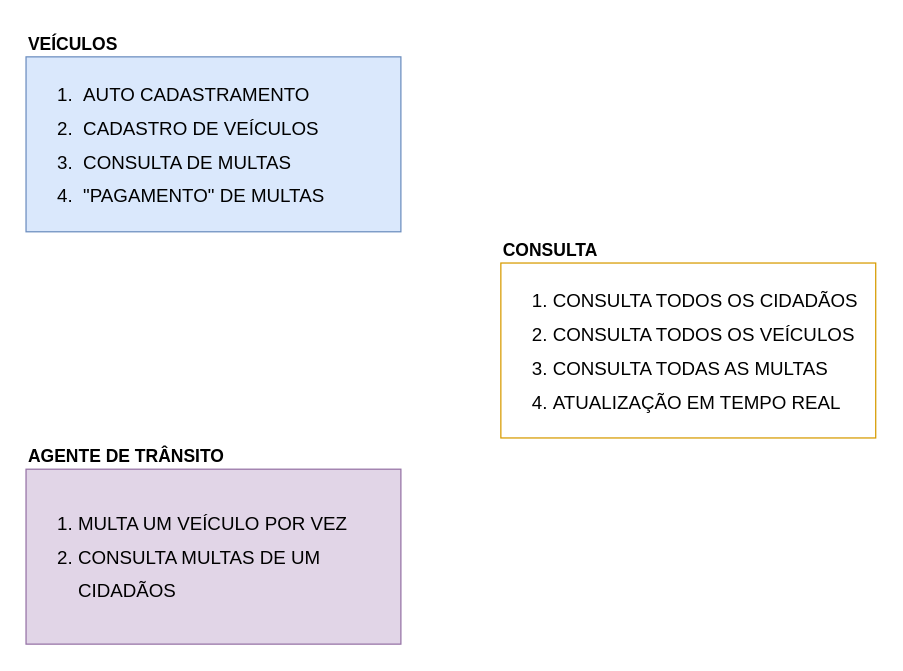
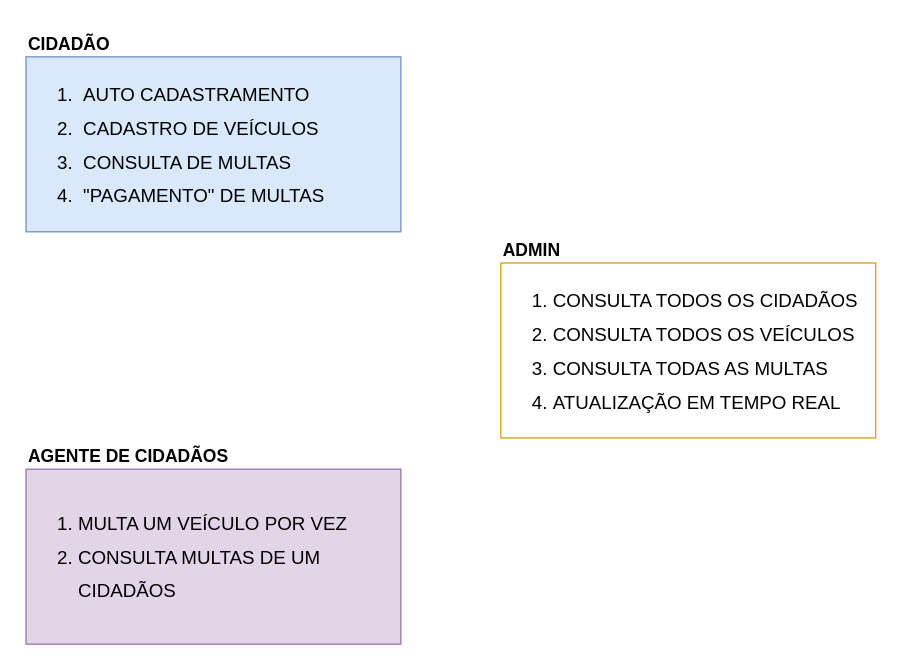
(67, 44) -> (62, 44)
(542, 251) -> (528, 251)
(112, 457) -> (112, 457)
